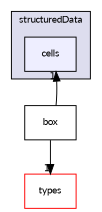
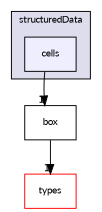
(57, 93) -> (44, 85)
